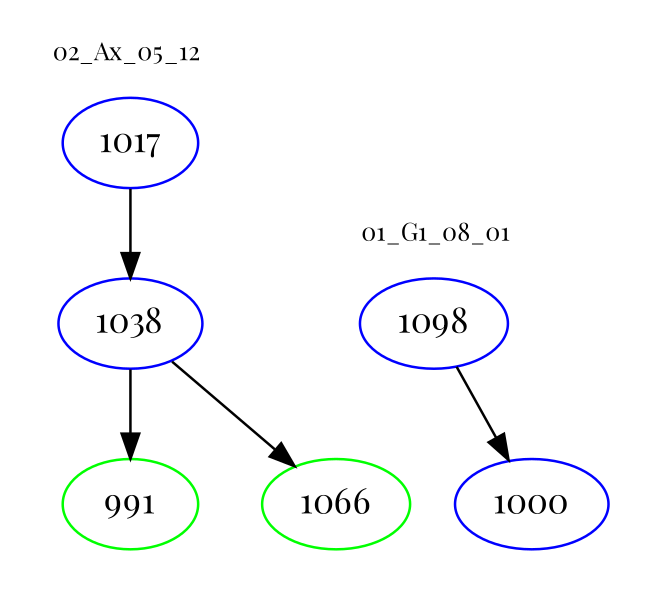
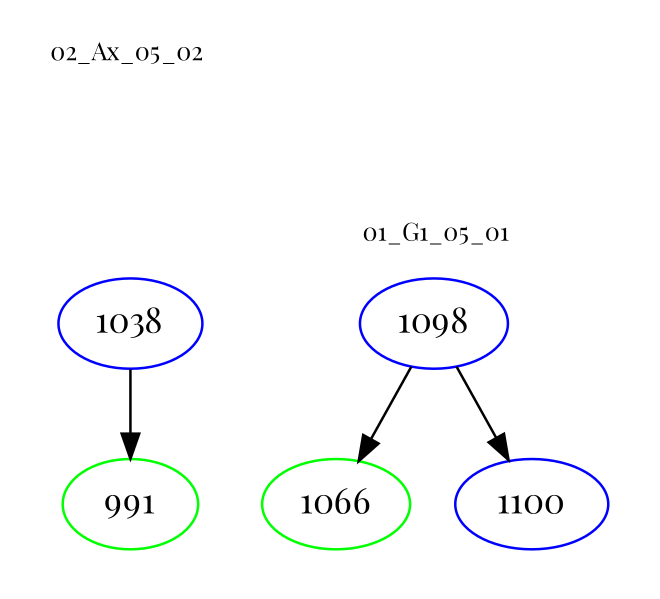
(127, 54) -> (127, 54)
(130, 143) -> none
(436, 235) -> (436, 235)
(208, 392) -> (391, 403)
(532, 504) -> (532, 504)
